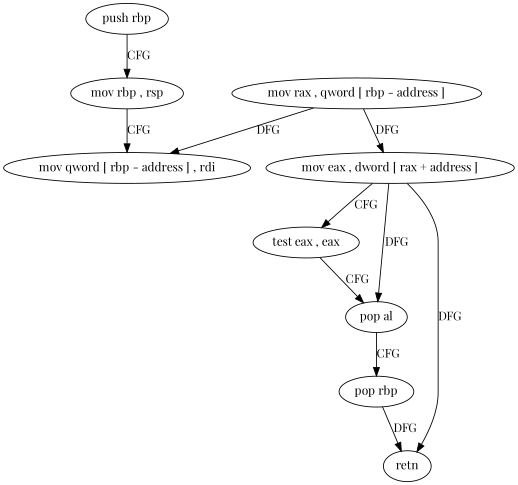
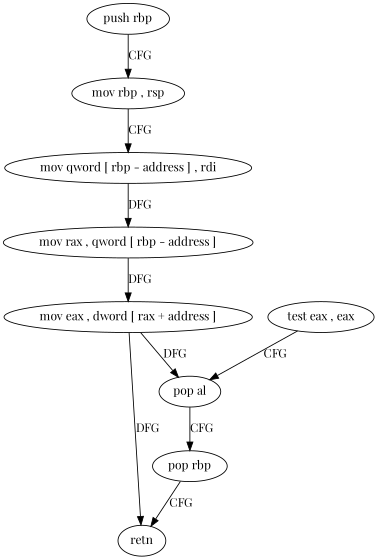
(246, 129) -> (128, 201)
(350, 202) -> none
(406, 429) -> (181, 503)
